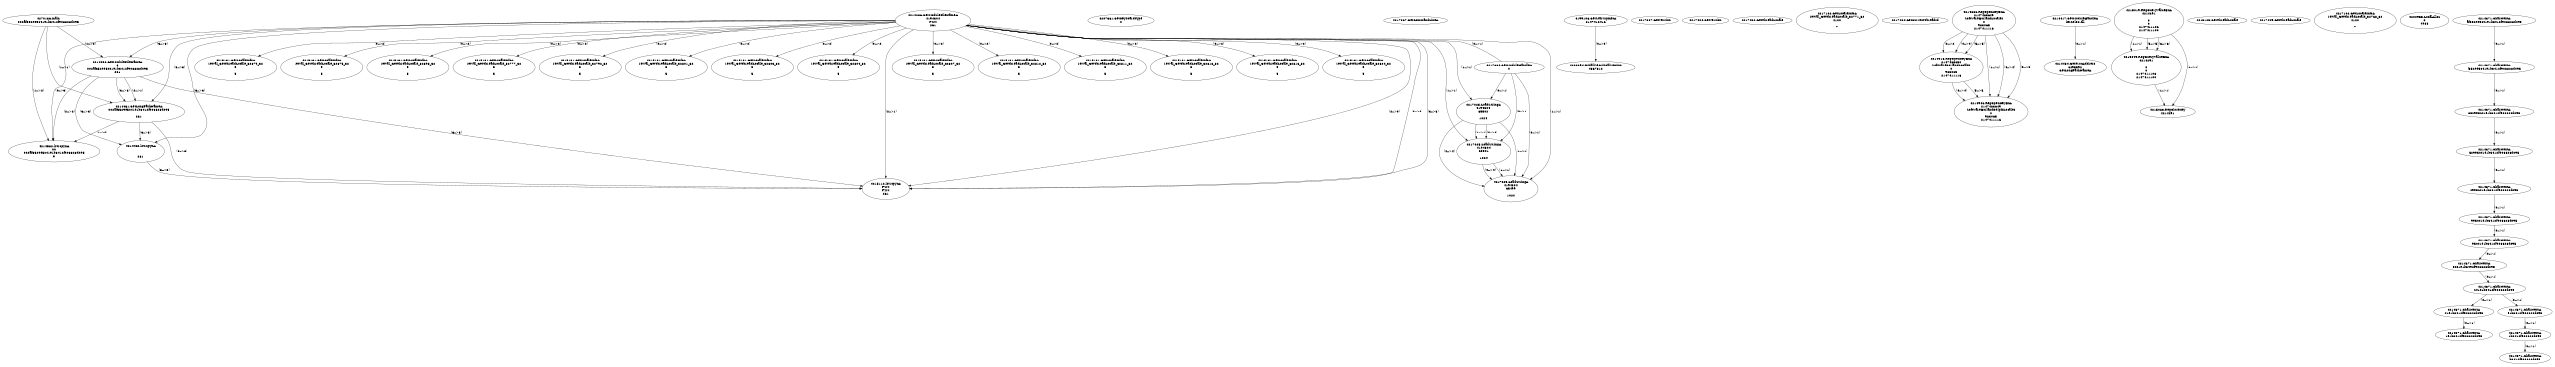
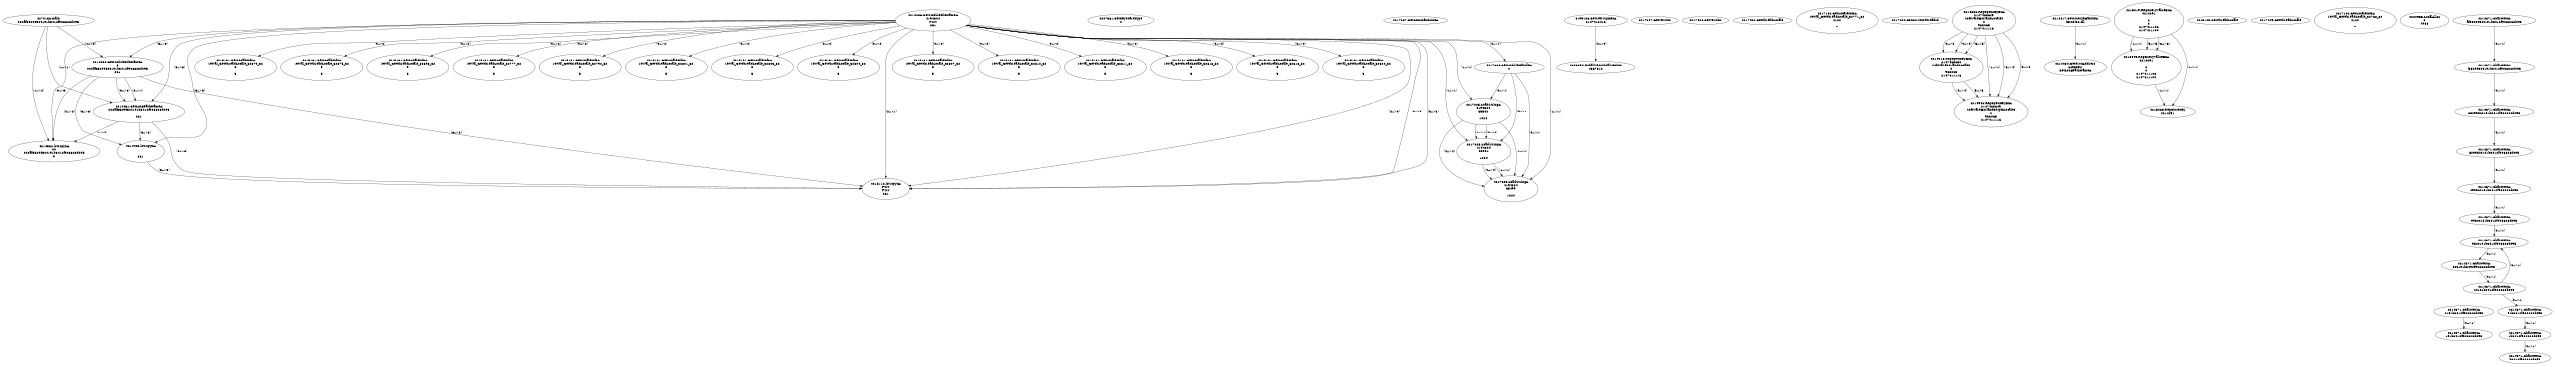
(1237, 39) -> (1238, 39)
(2480, 299) -> (2510, 267)
